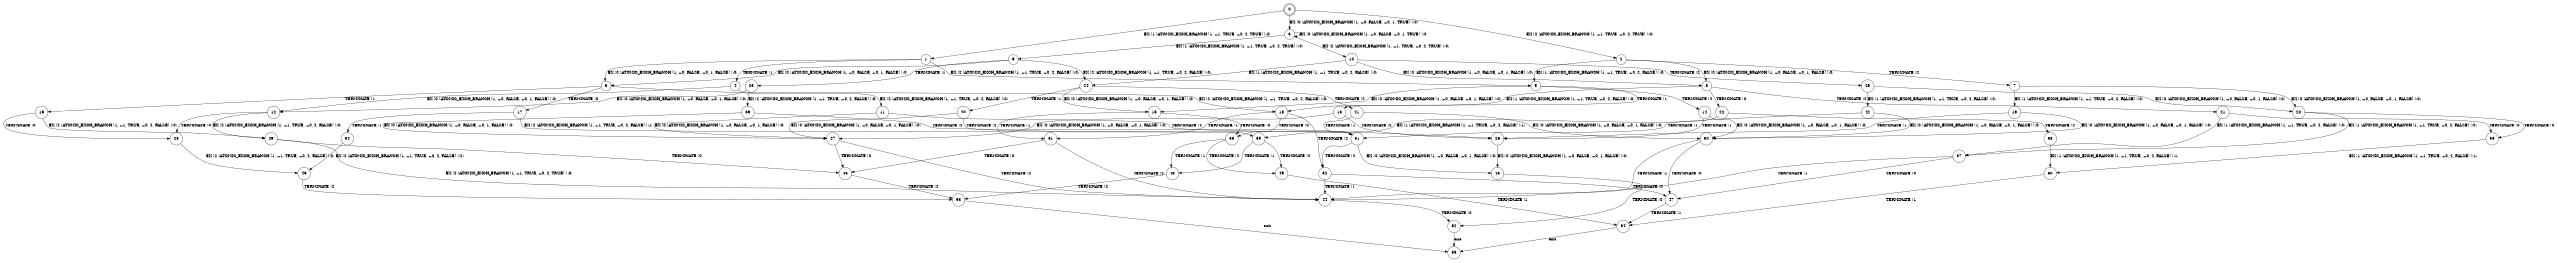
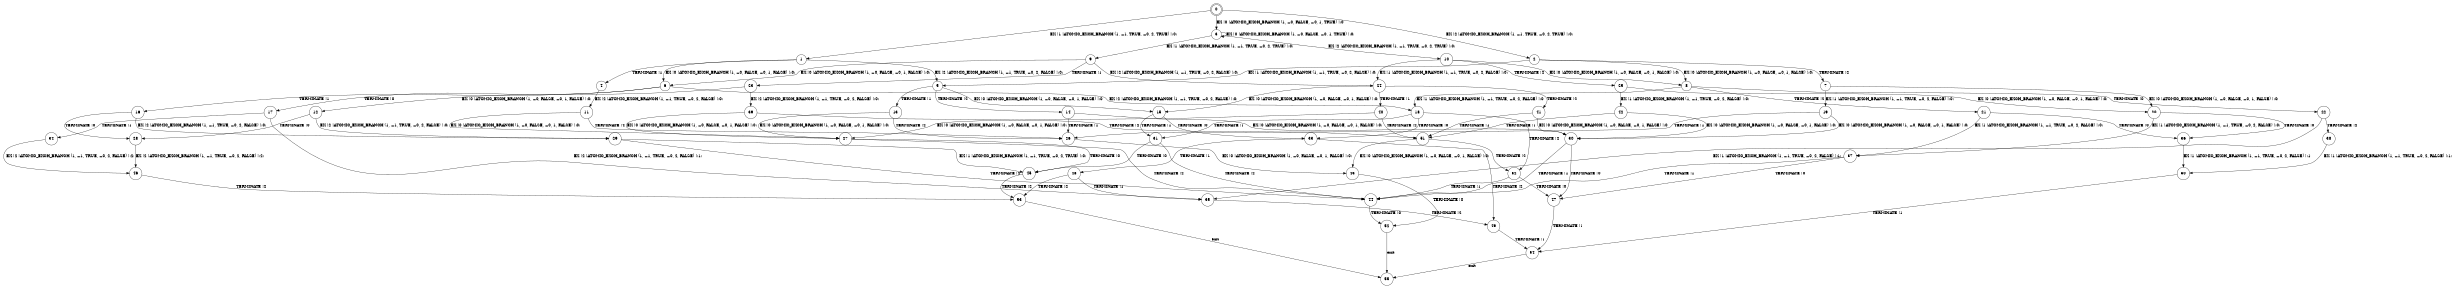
(506, 94) -> none
(687, 156) -> (1023, 156)
(1226, 168) -> (1112, 193)
(509, 174) -> (1005, 174)
